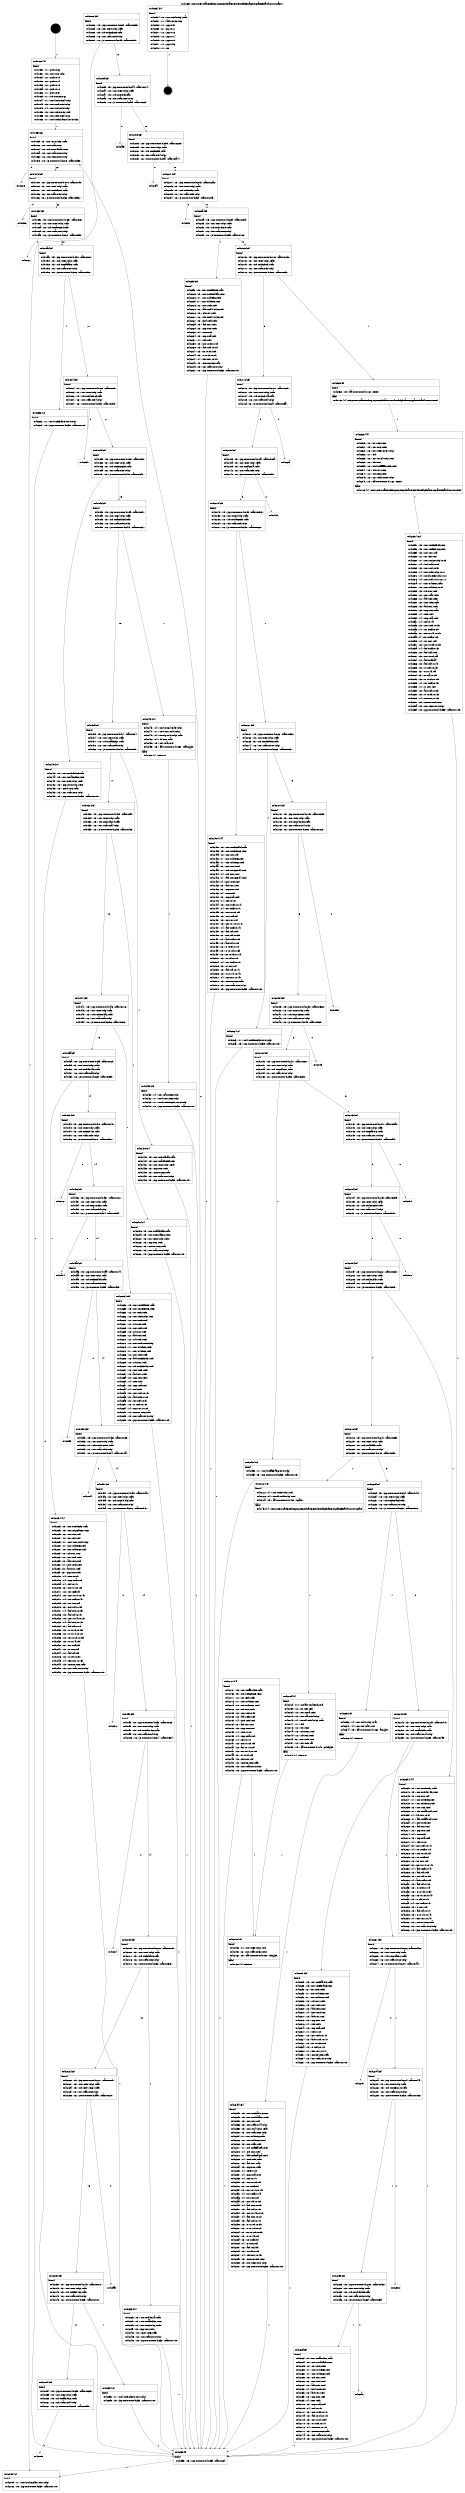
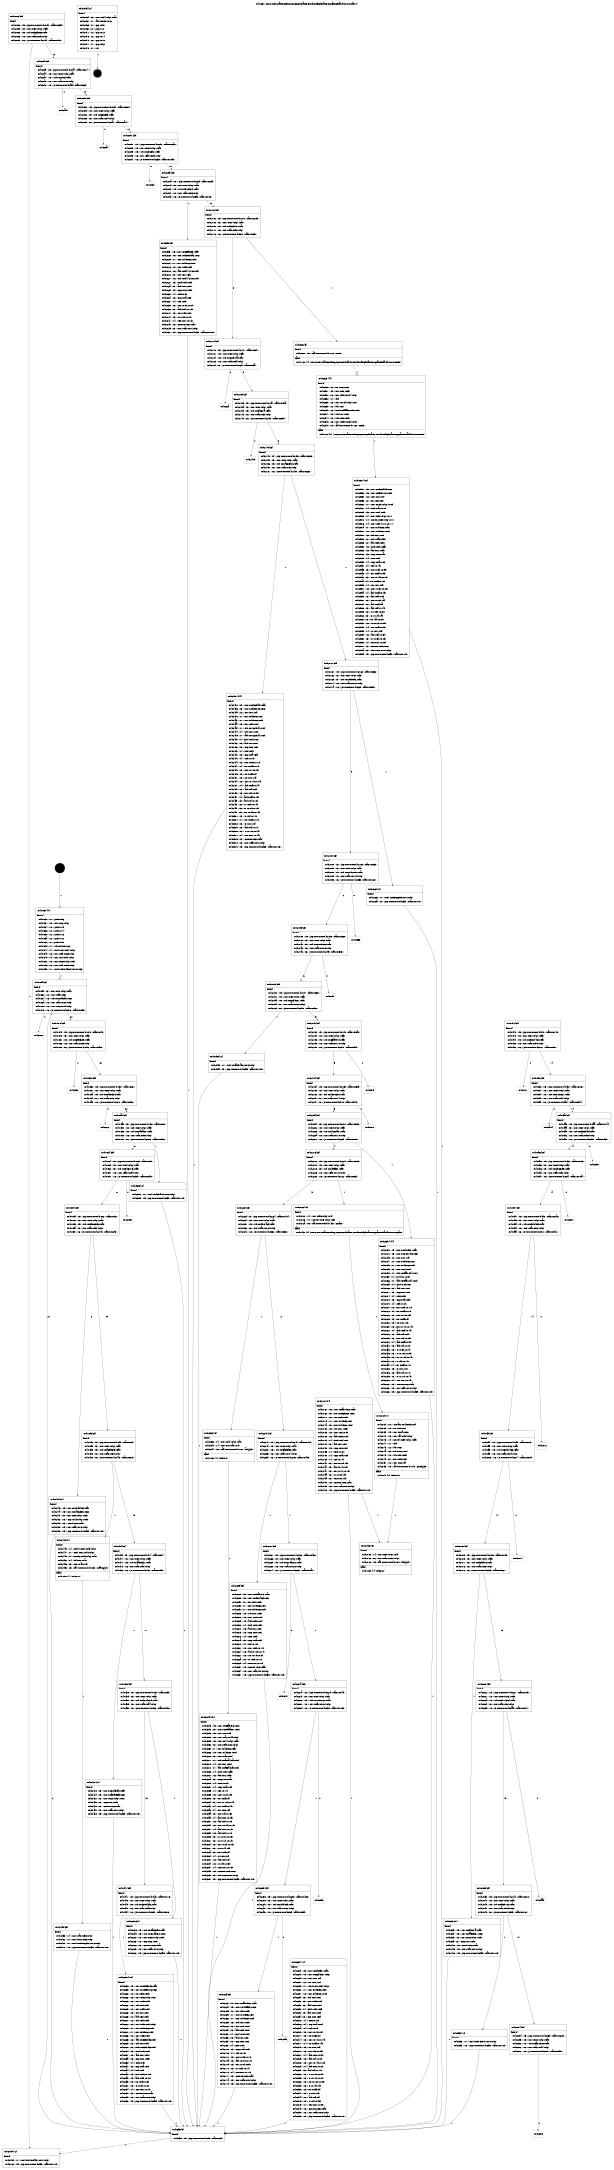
(88, 1065) -> none
